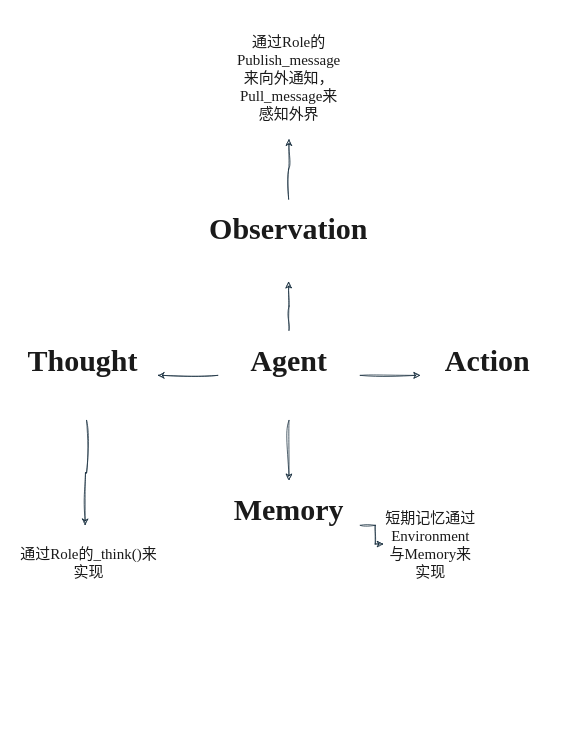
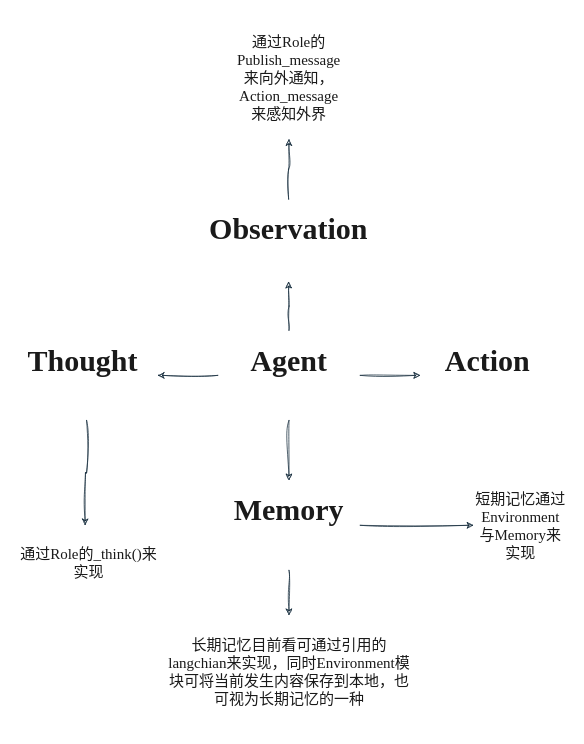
(289, 78) -> (289, 78)
(431, 544) -> (521, 525)
none -> (289, 590)
none -> (289, 672)
